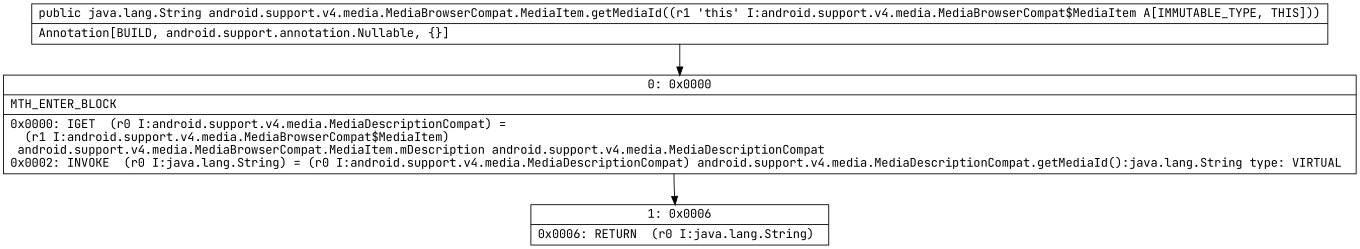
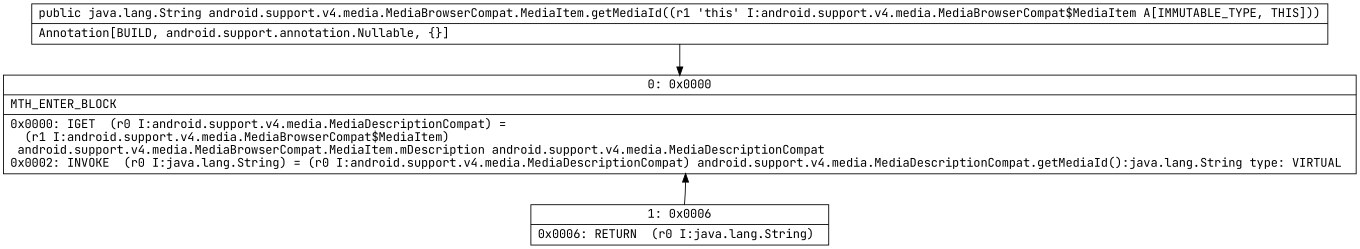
(674, 185) -> (685, 194)
